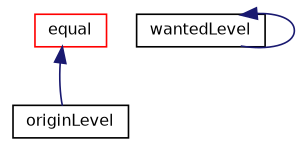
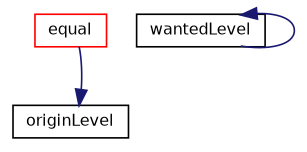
(60, 84) -> (82, 68)
